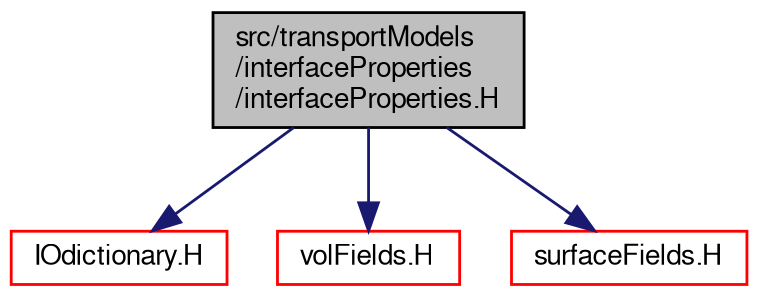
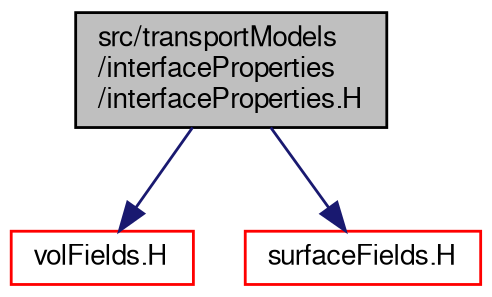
(119, 258) -> none
